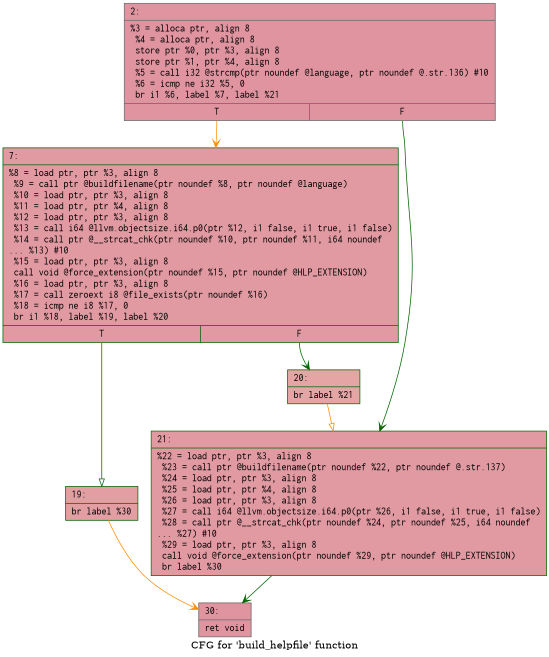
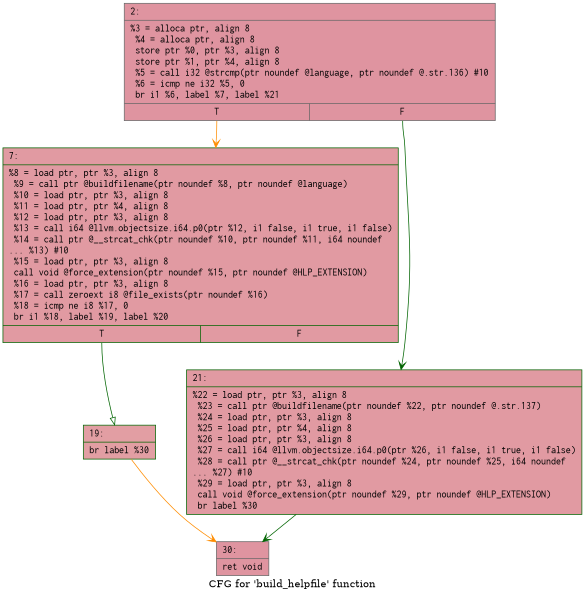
(324, 387) -> none
